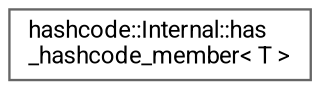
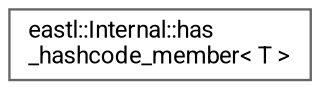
(160, 45) -> (160, 45)
